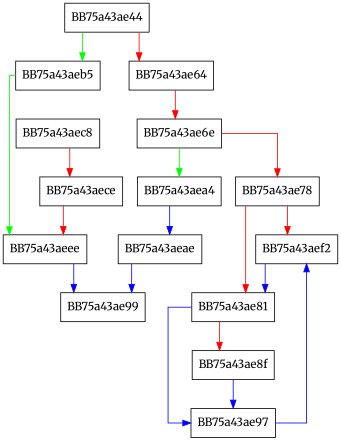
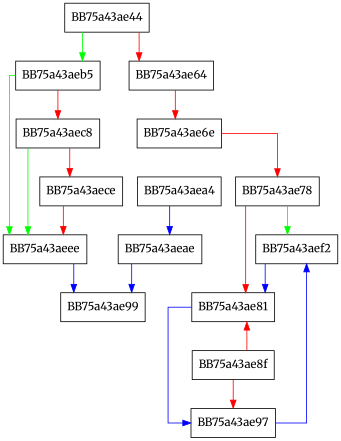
none -> (58, 100)
(179, 158) -> none
none -> (28, 187)
(287, 216) -> (287, 216)
(220, 332) -> (247, 340)
(233, 390) -> (233, 390)
